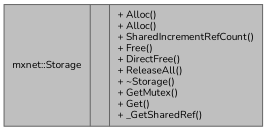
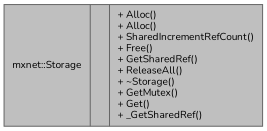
(149, 59) -> (158, 59)
